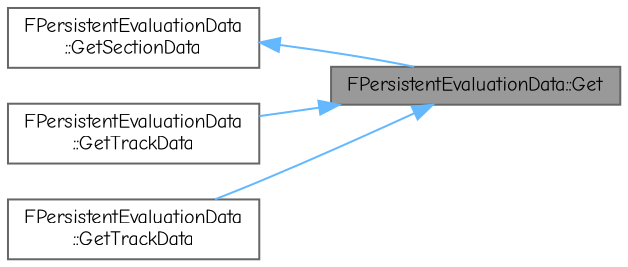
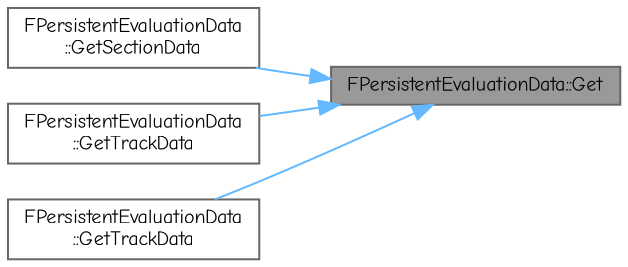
(347, 55) -> (283, 72)
